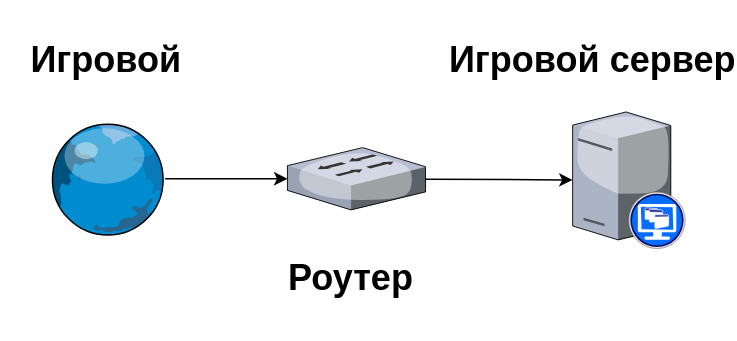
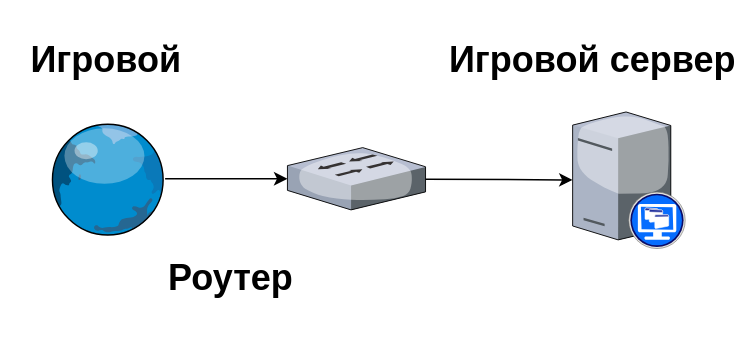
(350, 278) -> (230, 278)
